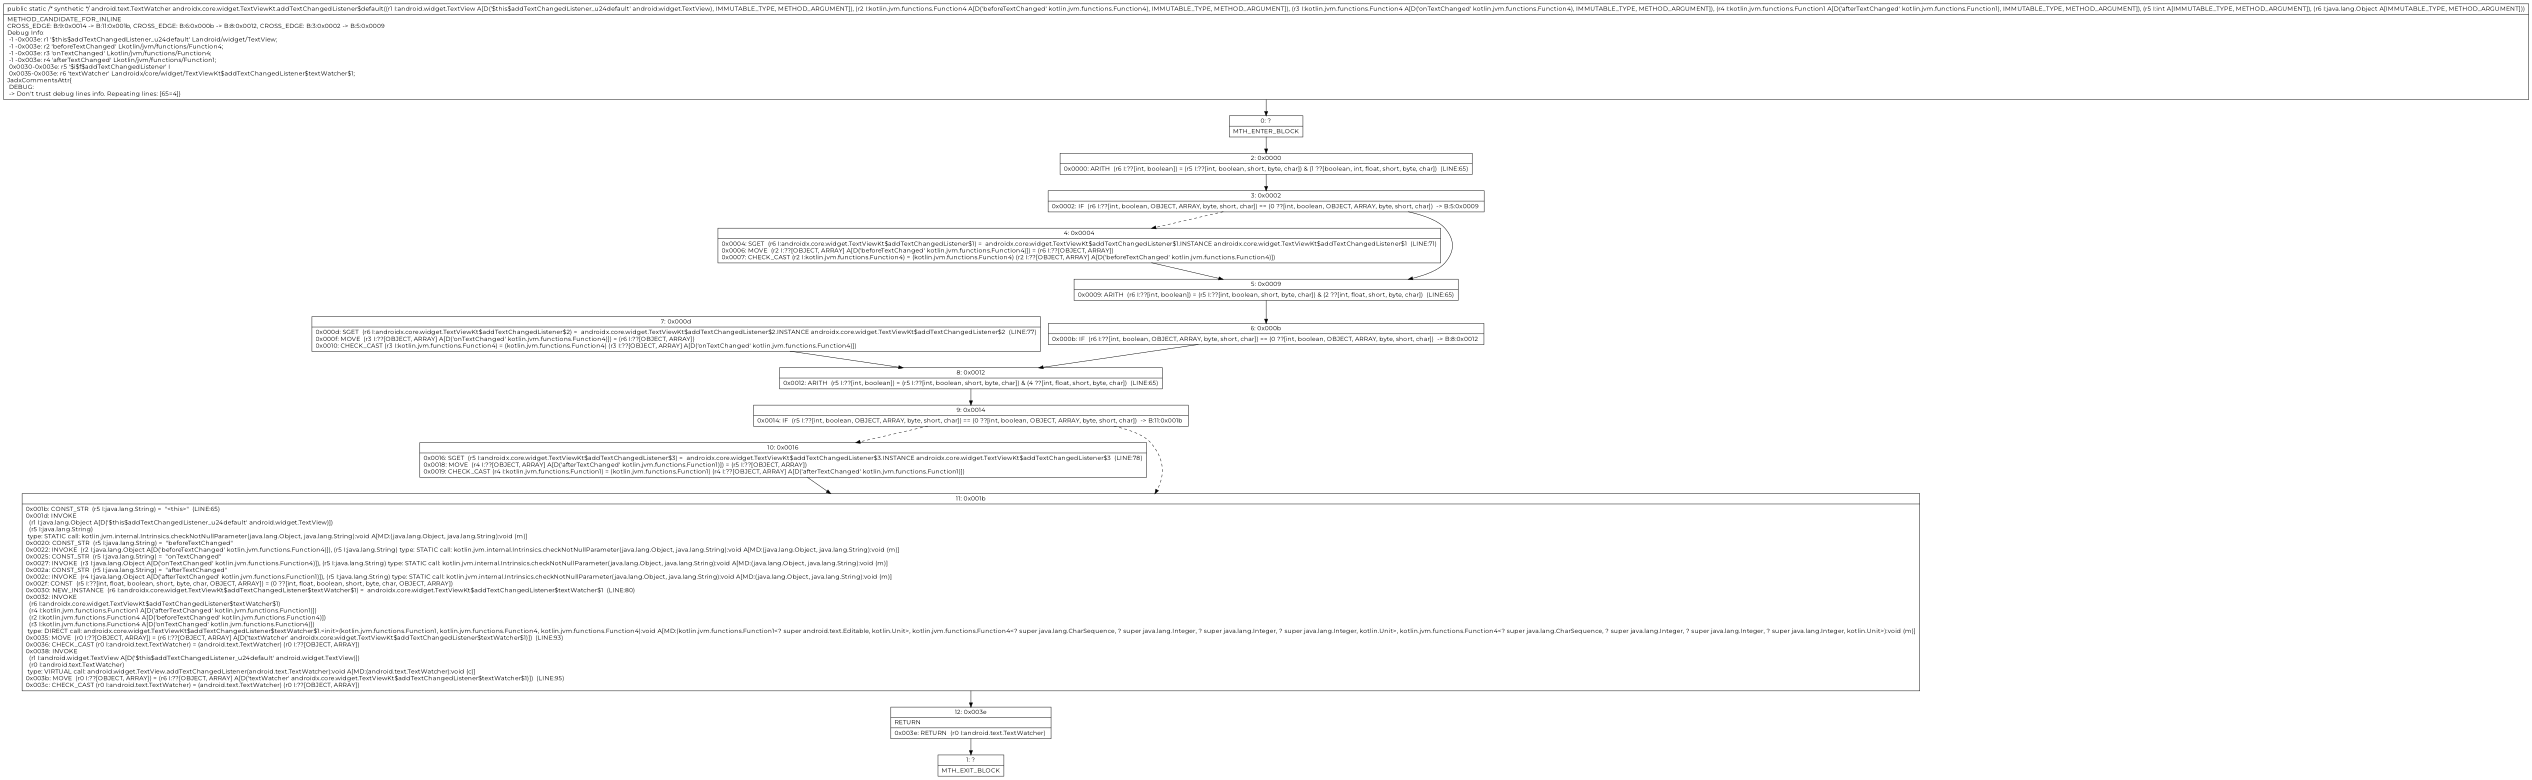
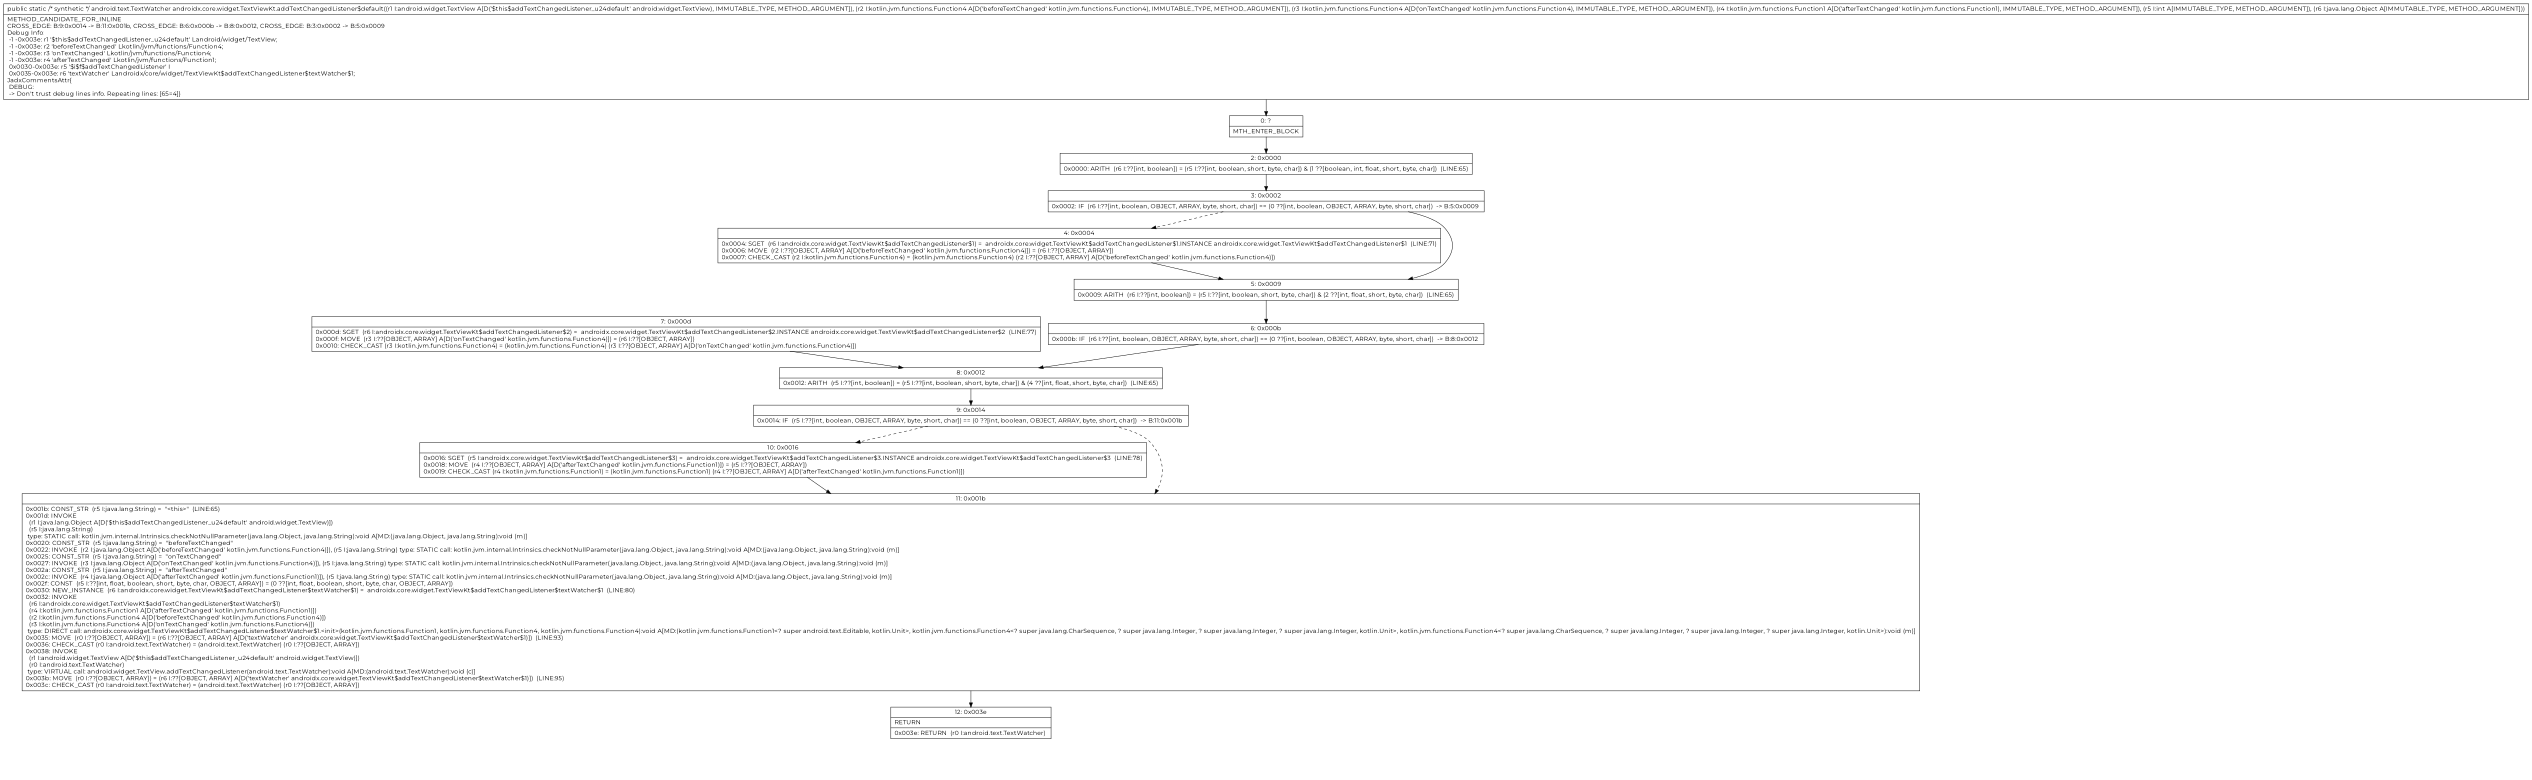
(971, 766) -> none
